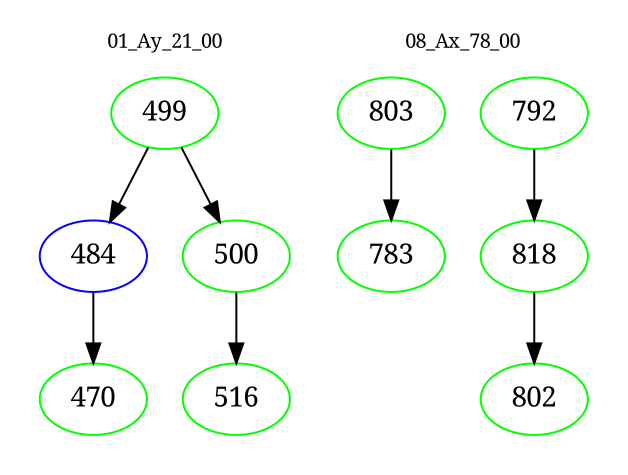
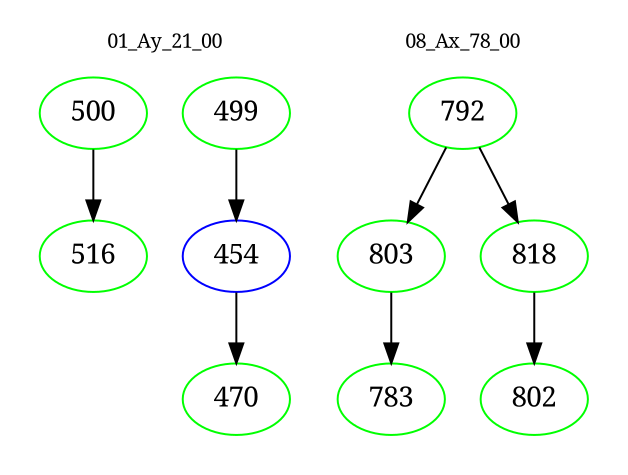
(196, 176) -> none
none -> (432, 176)
(93, 256) -> (236, 256)
